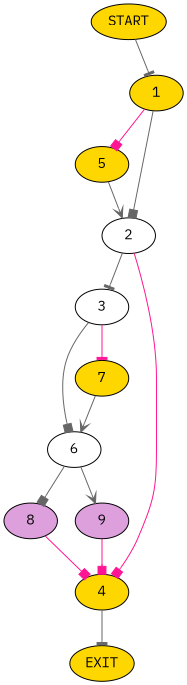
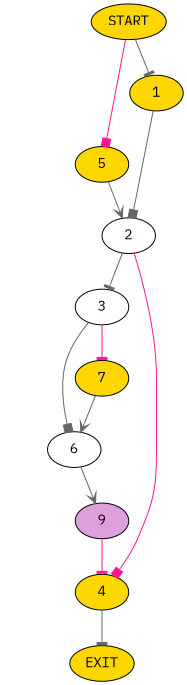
(132, 125) -> (116, 88)
(31, 521) -> none
(102, 554) -> (102, 554)
